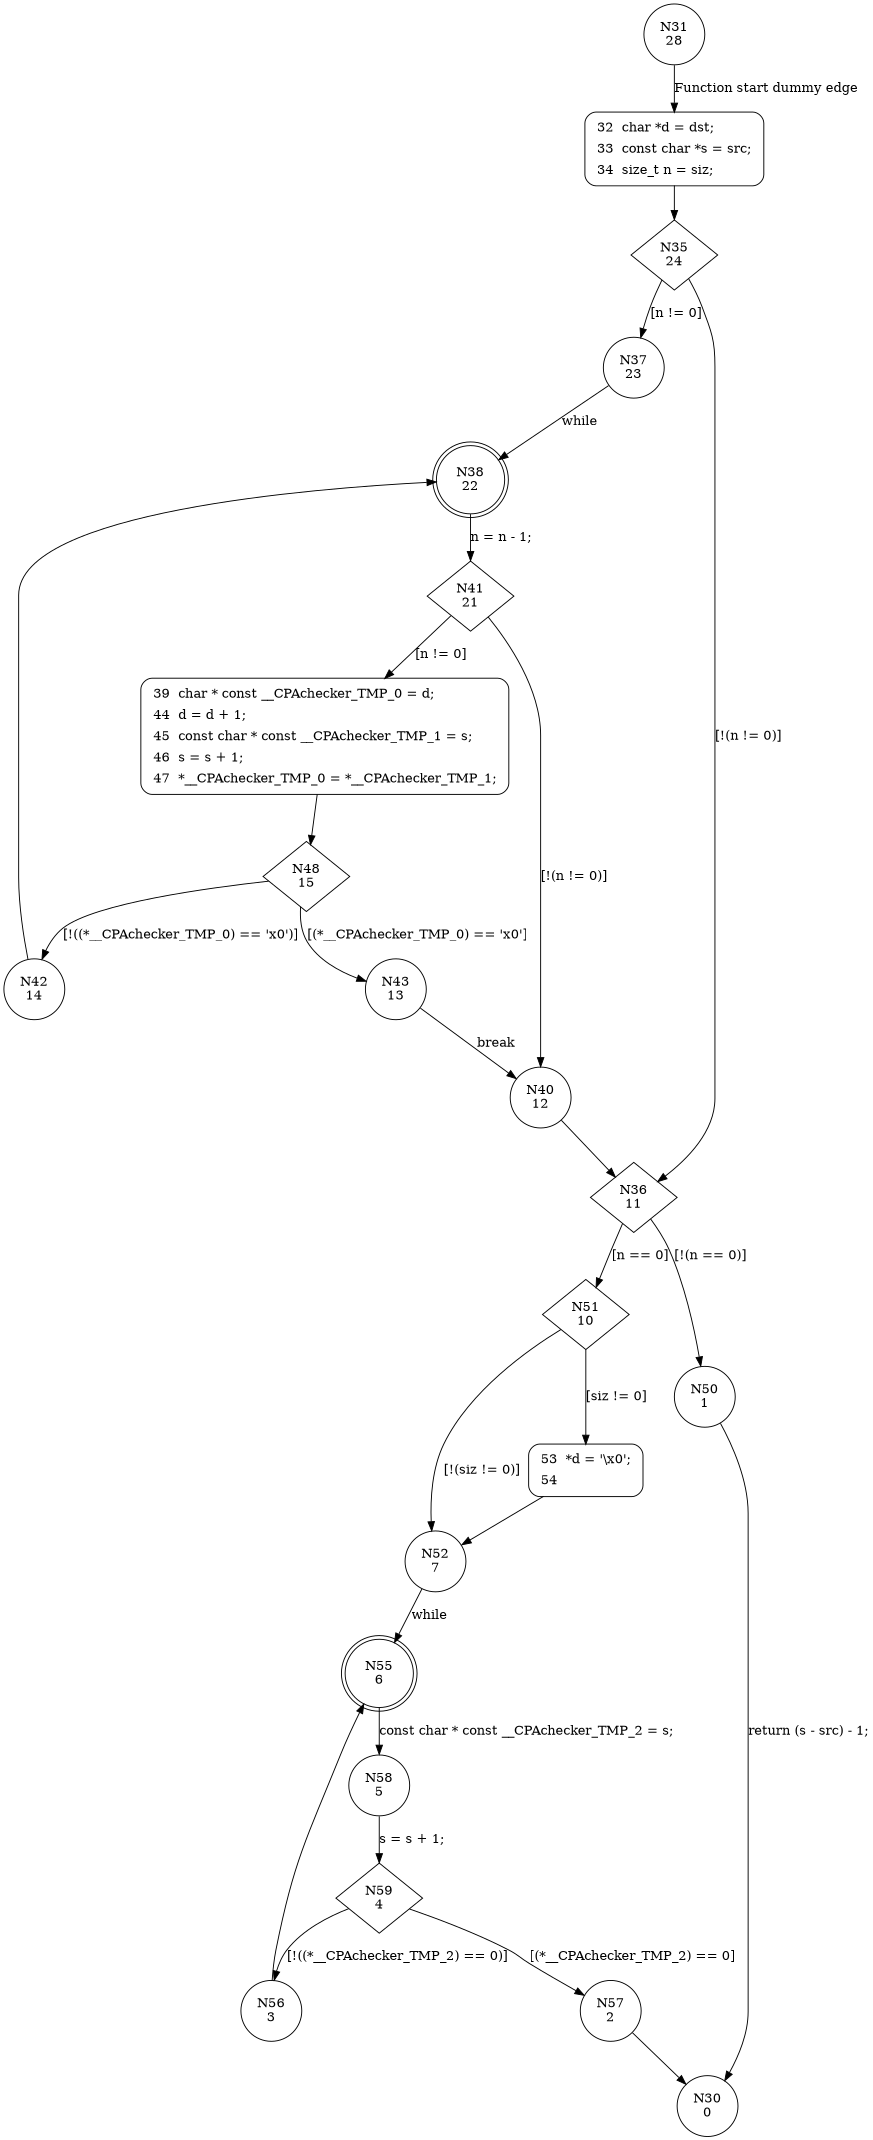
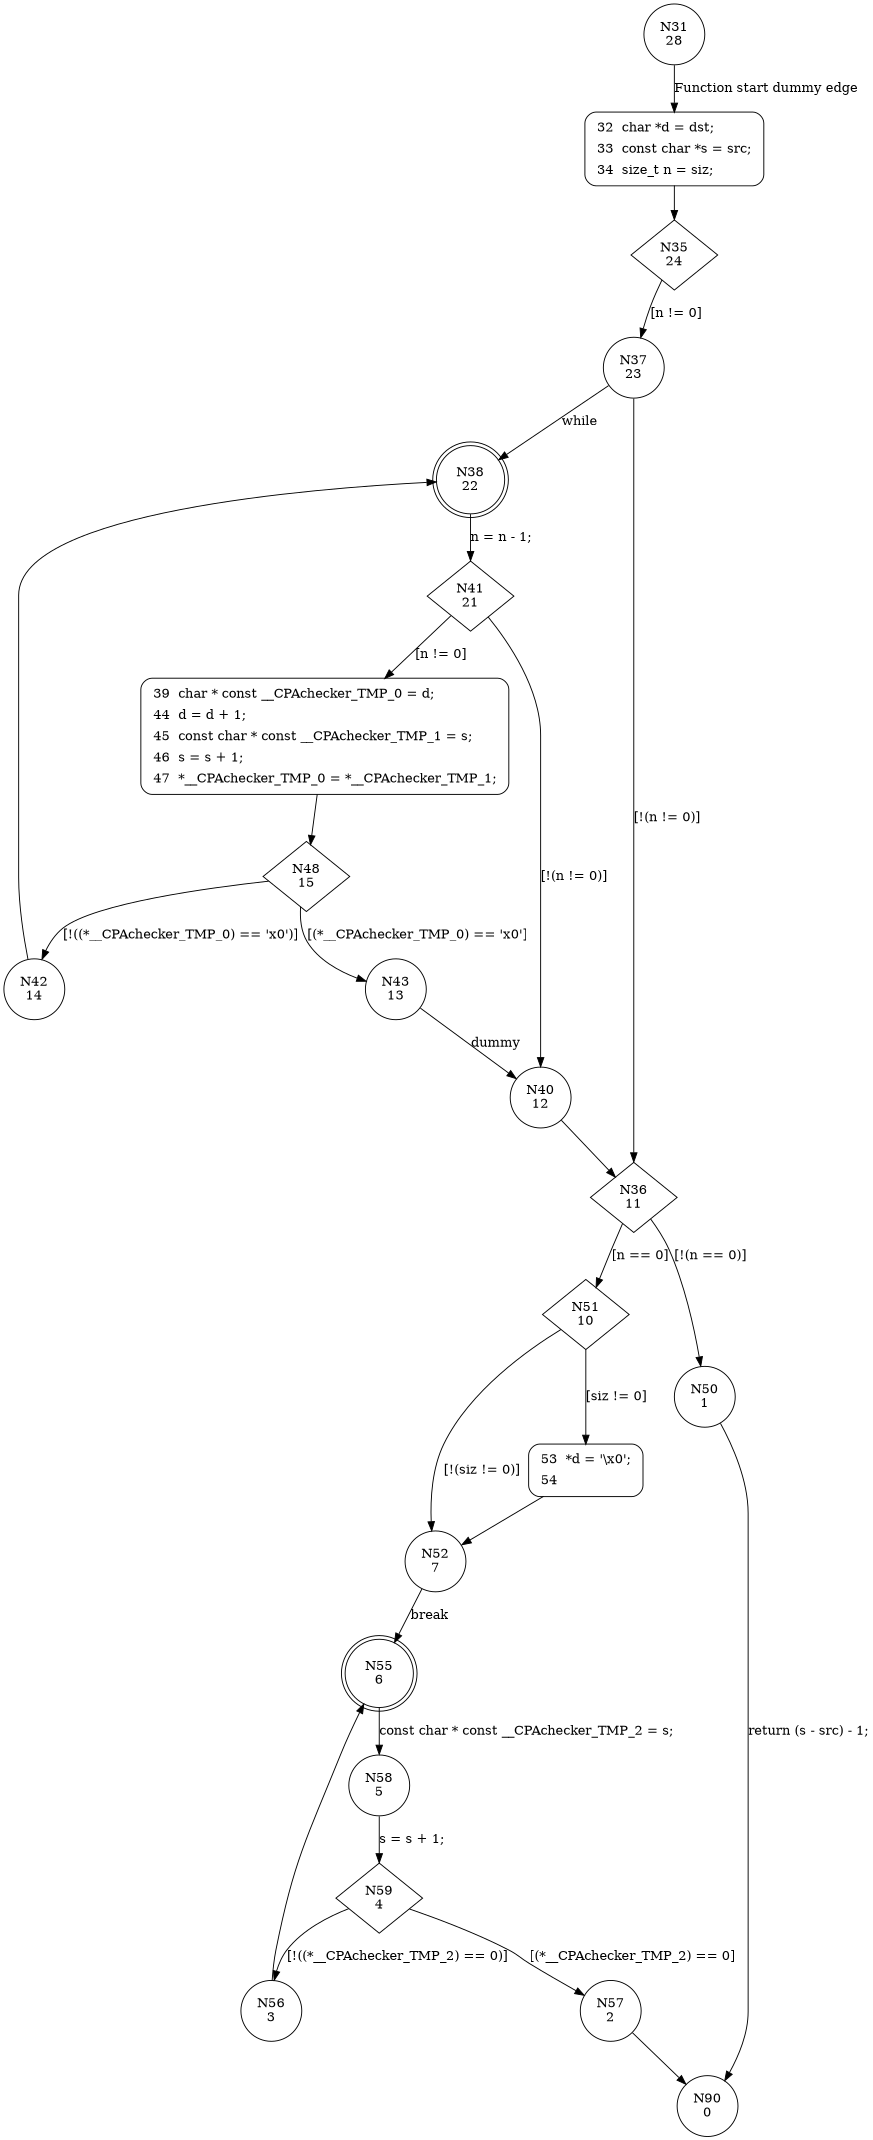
(715, 734) -> (634, 776)
(496, 1043) -> (496, 1043)
(430, 1616) -> (430, 1616)
(708, 2106) -> (708, 2106)
